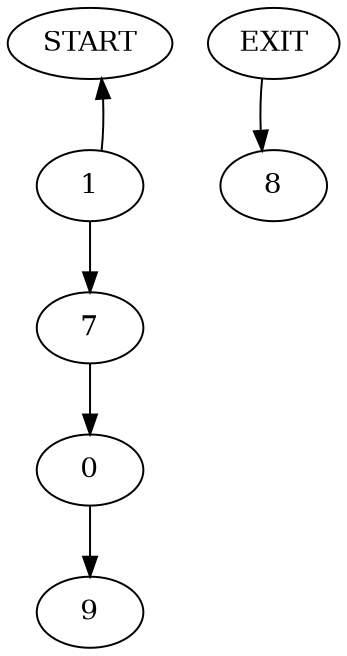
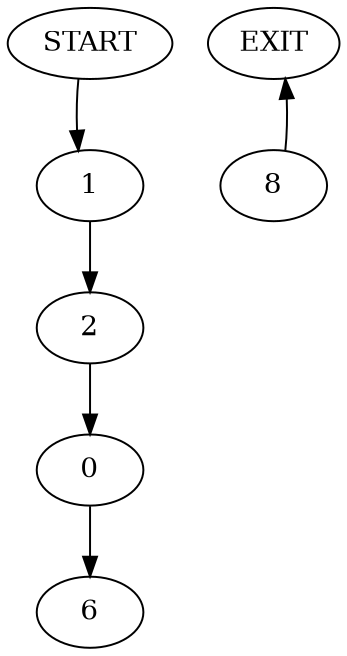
(261, 105) -> (287, 125)
(103, 125) -> (77, 105)
(90, 328) -> (90, 328)
(90, 612) -> (90, 612)
